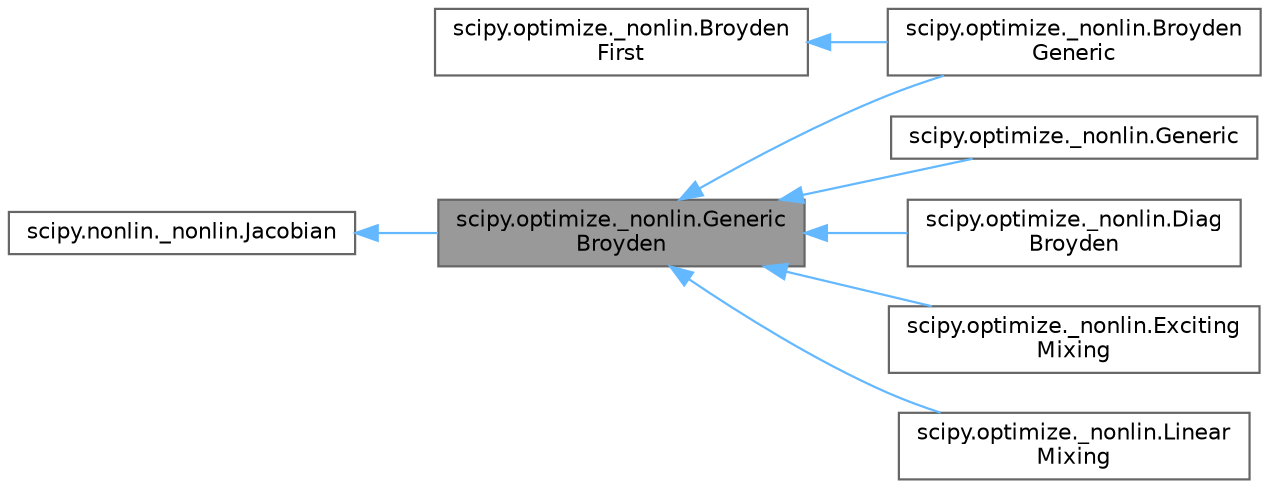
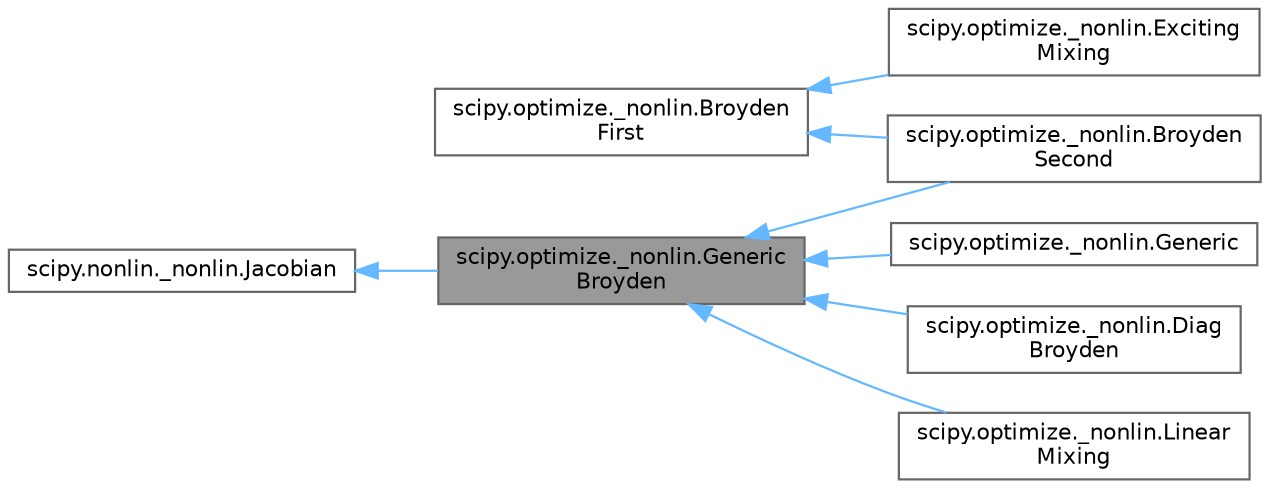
(1074, 42) -> (1074, 149)
(859, 289) -> (859, 80)
